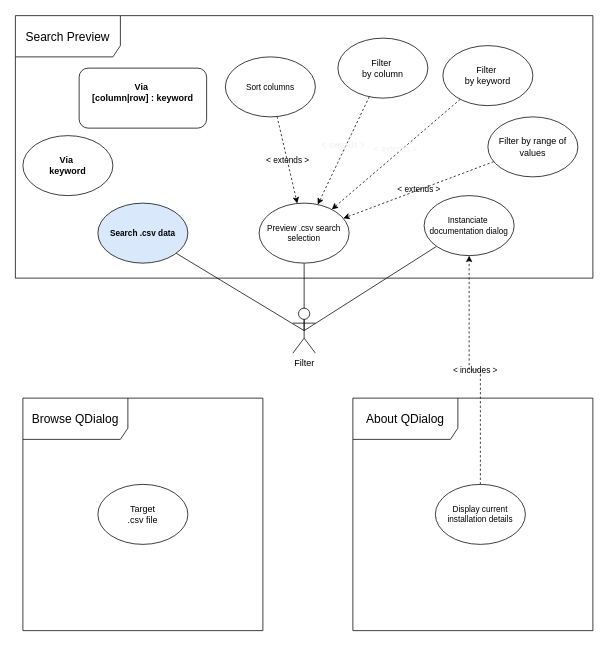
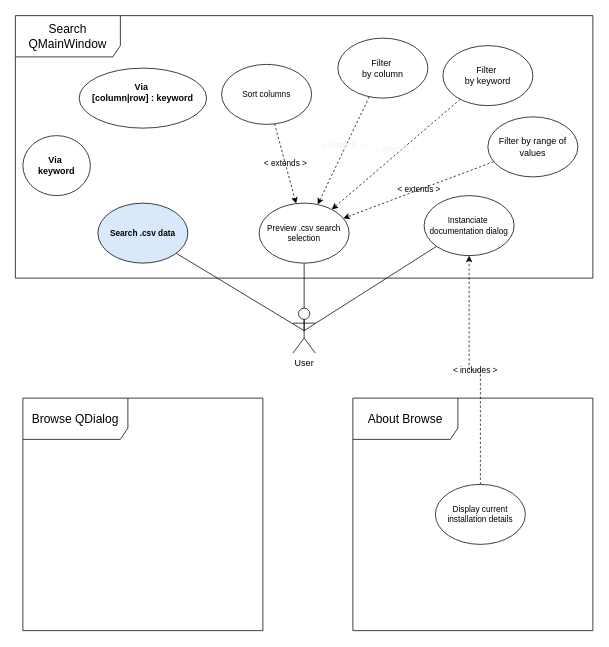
(68, 36) -> (68, 36)
(270, 87) -> (267, 94)
(143, 98) -> (143, 98)
(68, 165) -> (57, 165)
(305, 364) -> (305, 364)
(405, 419) -> (405, 419)
(143, 514) -> none
